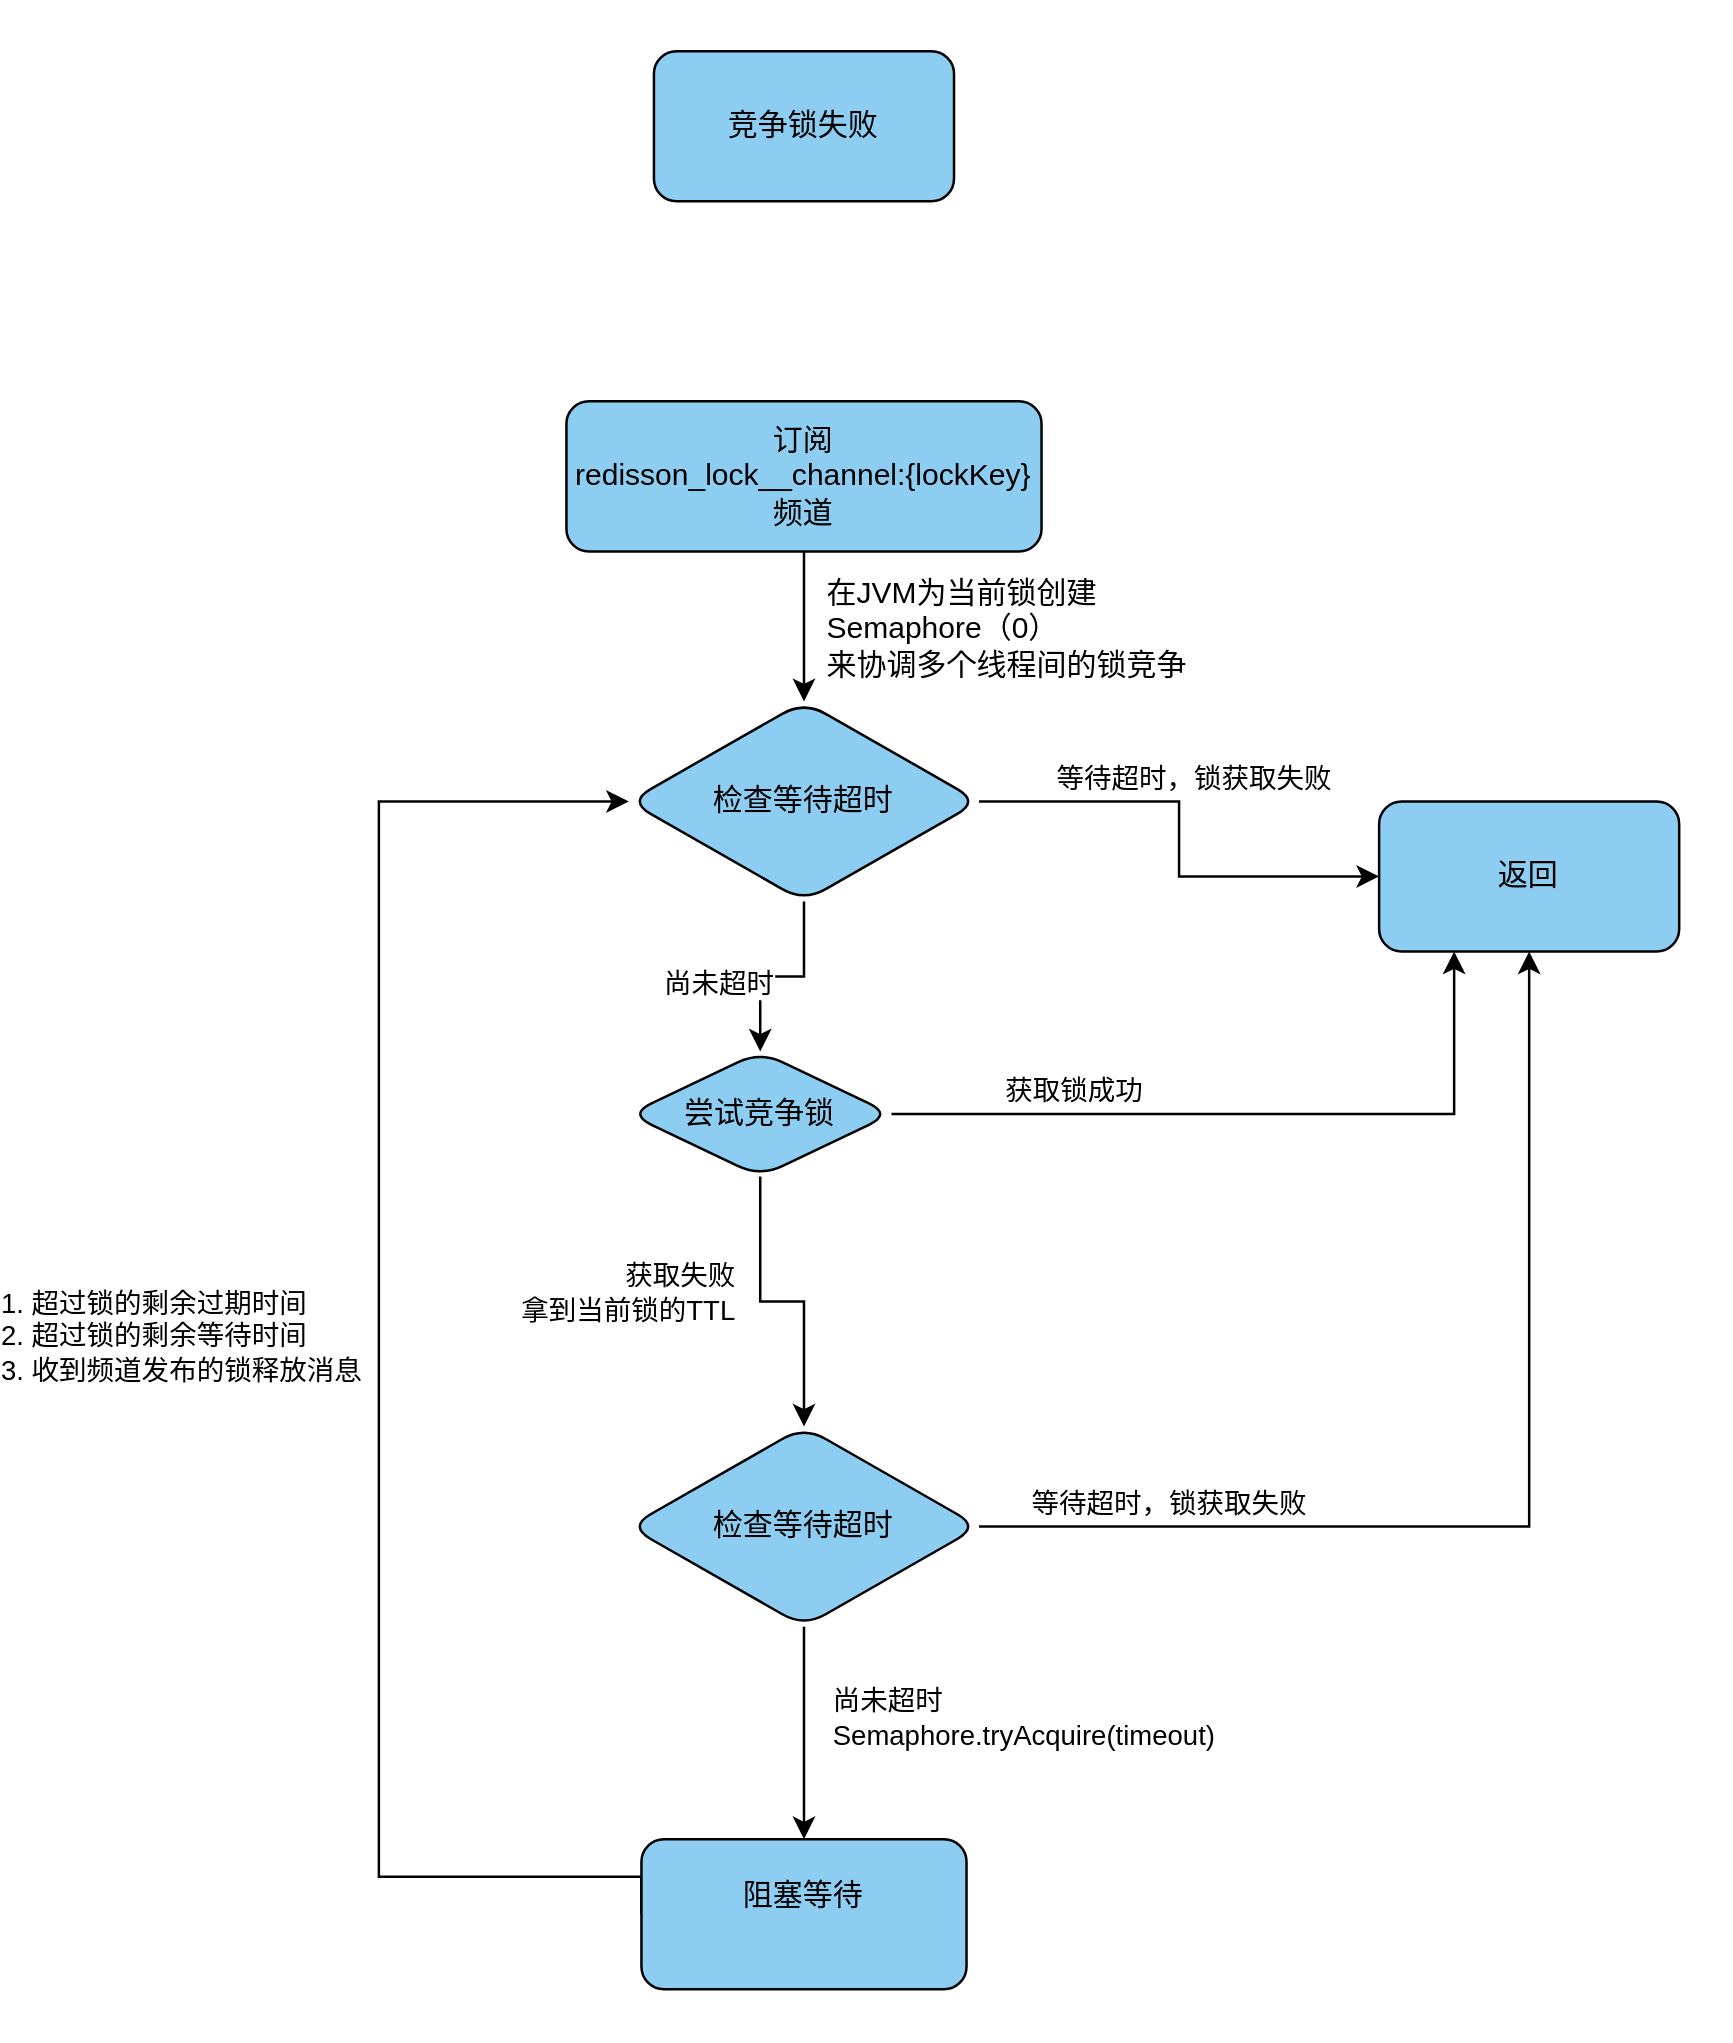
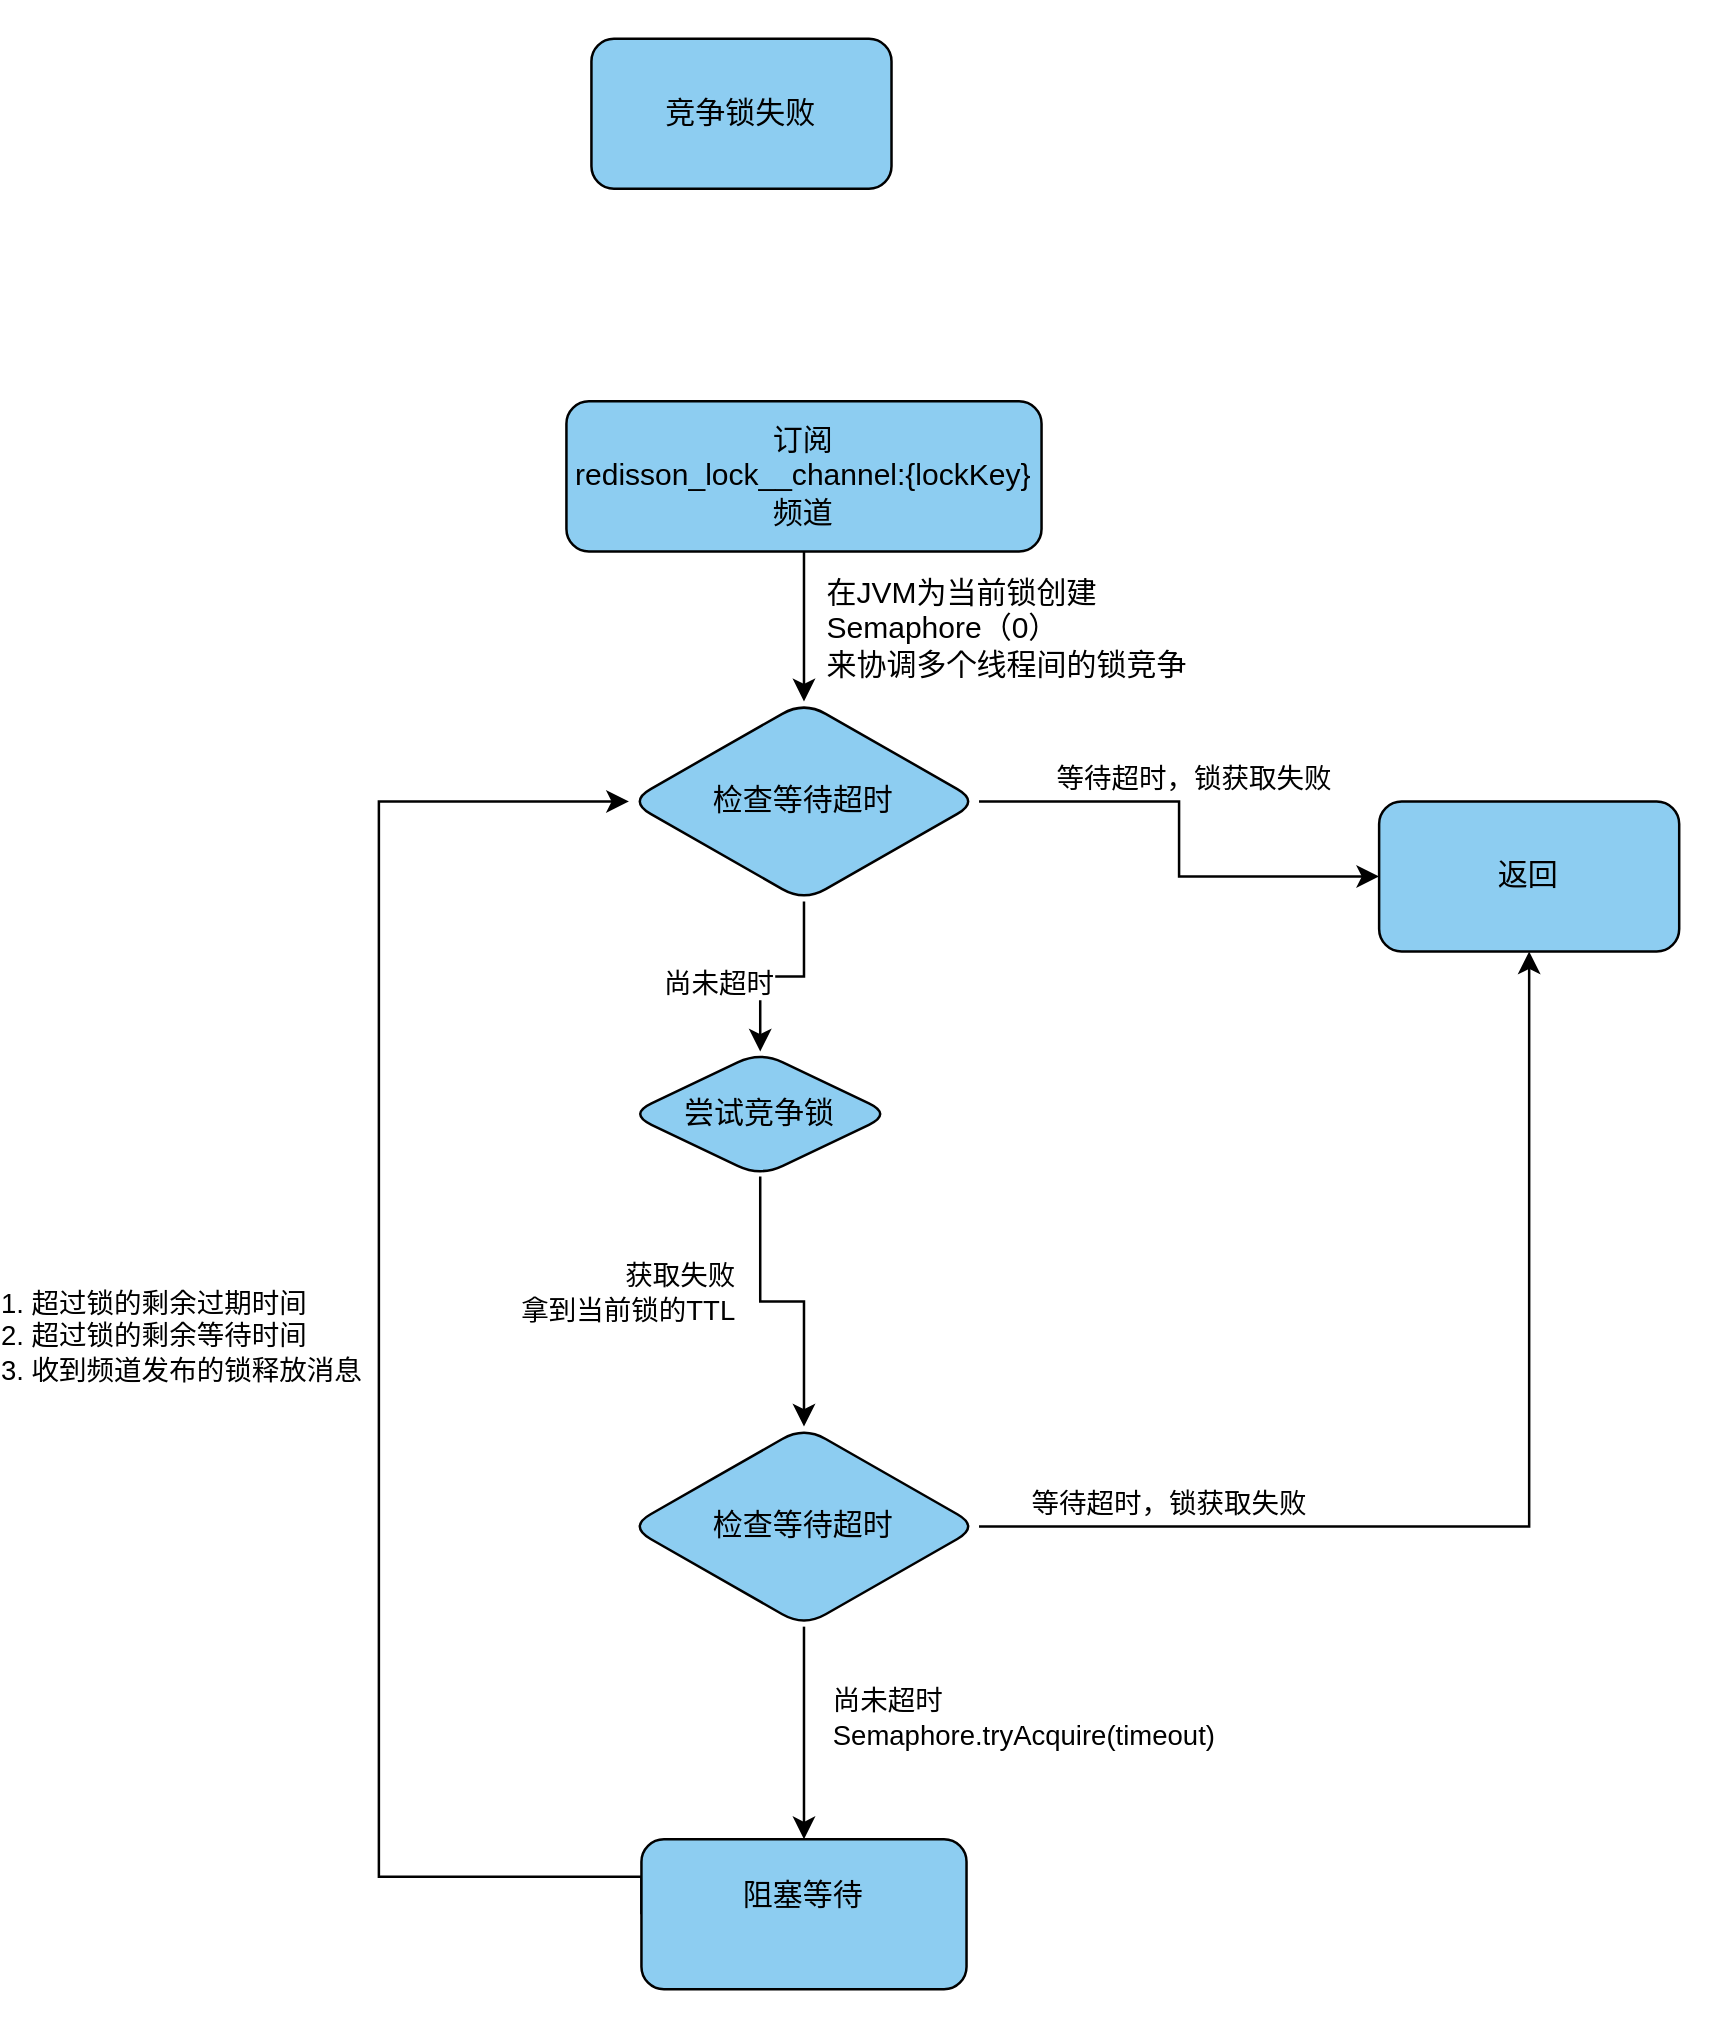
(804, 126) -> (741, 114)
(1246, 1114) -> none
